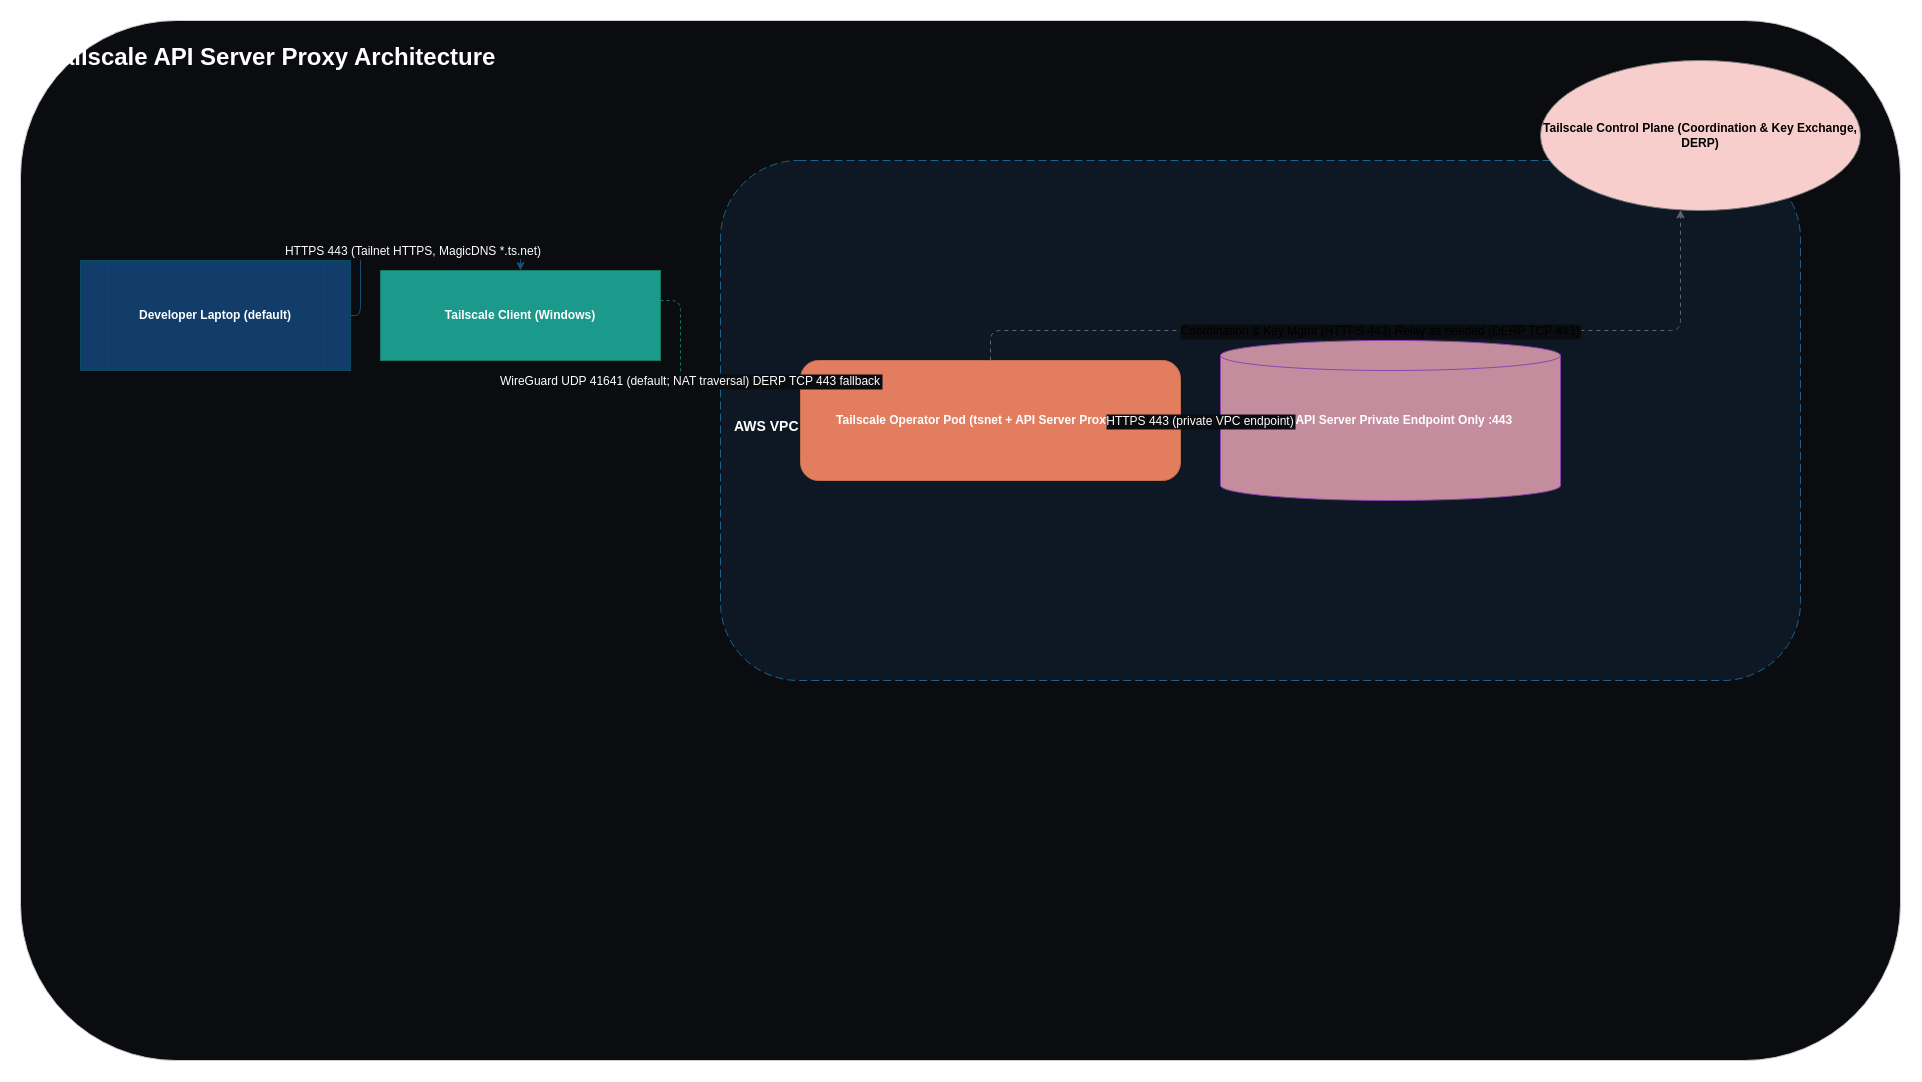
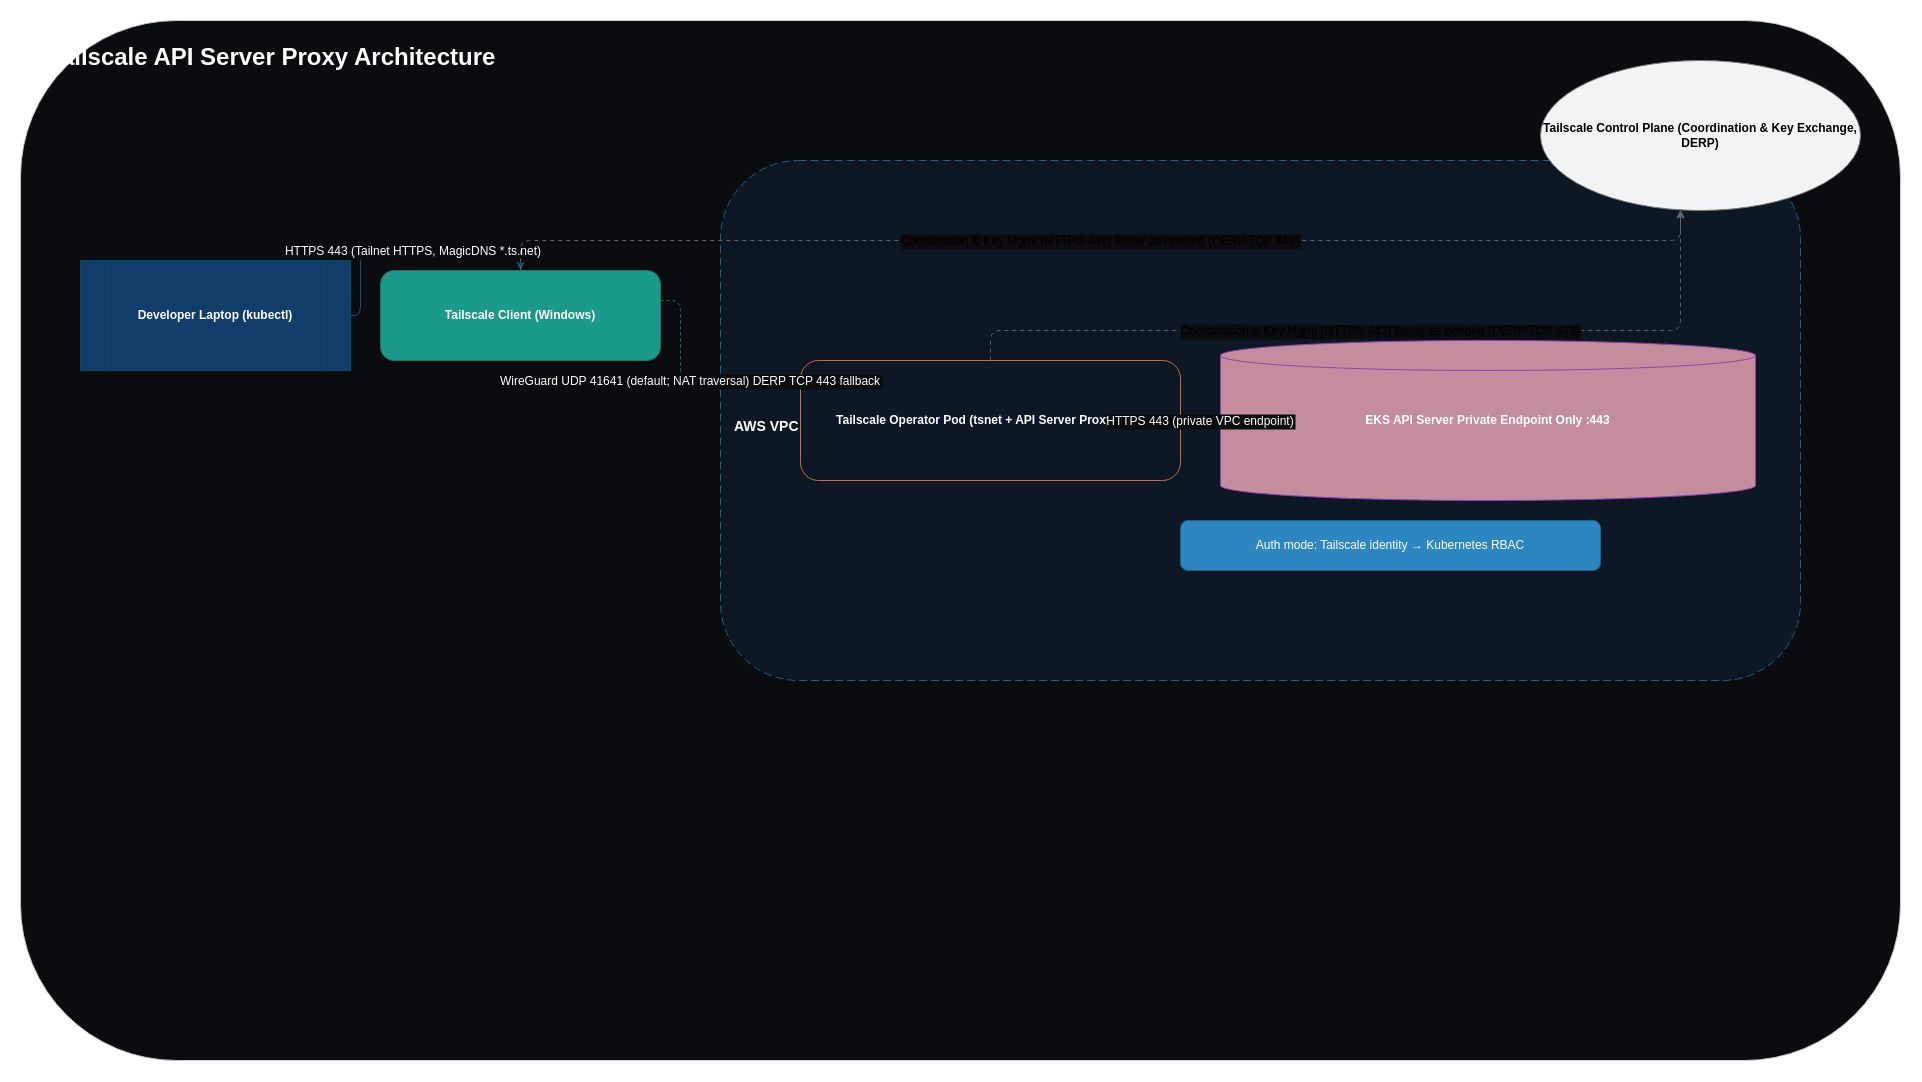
(1701, 136) -> (1701, 136)
none -> (710, 241)
(216, 316) -> (216, 316)
(521, 316) -> (521, 316)
(991, 421) -> (991, 421)
(1391, 421) -> (1488, 421)
none -> (1391, 546)
